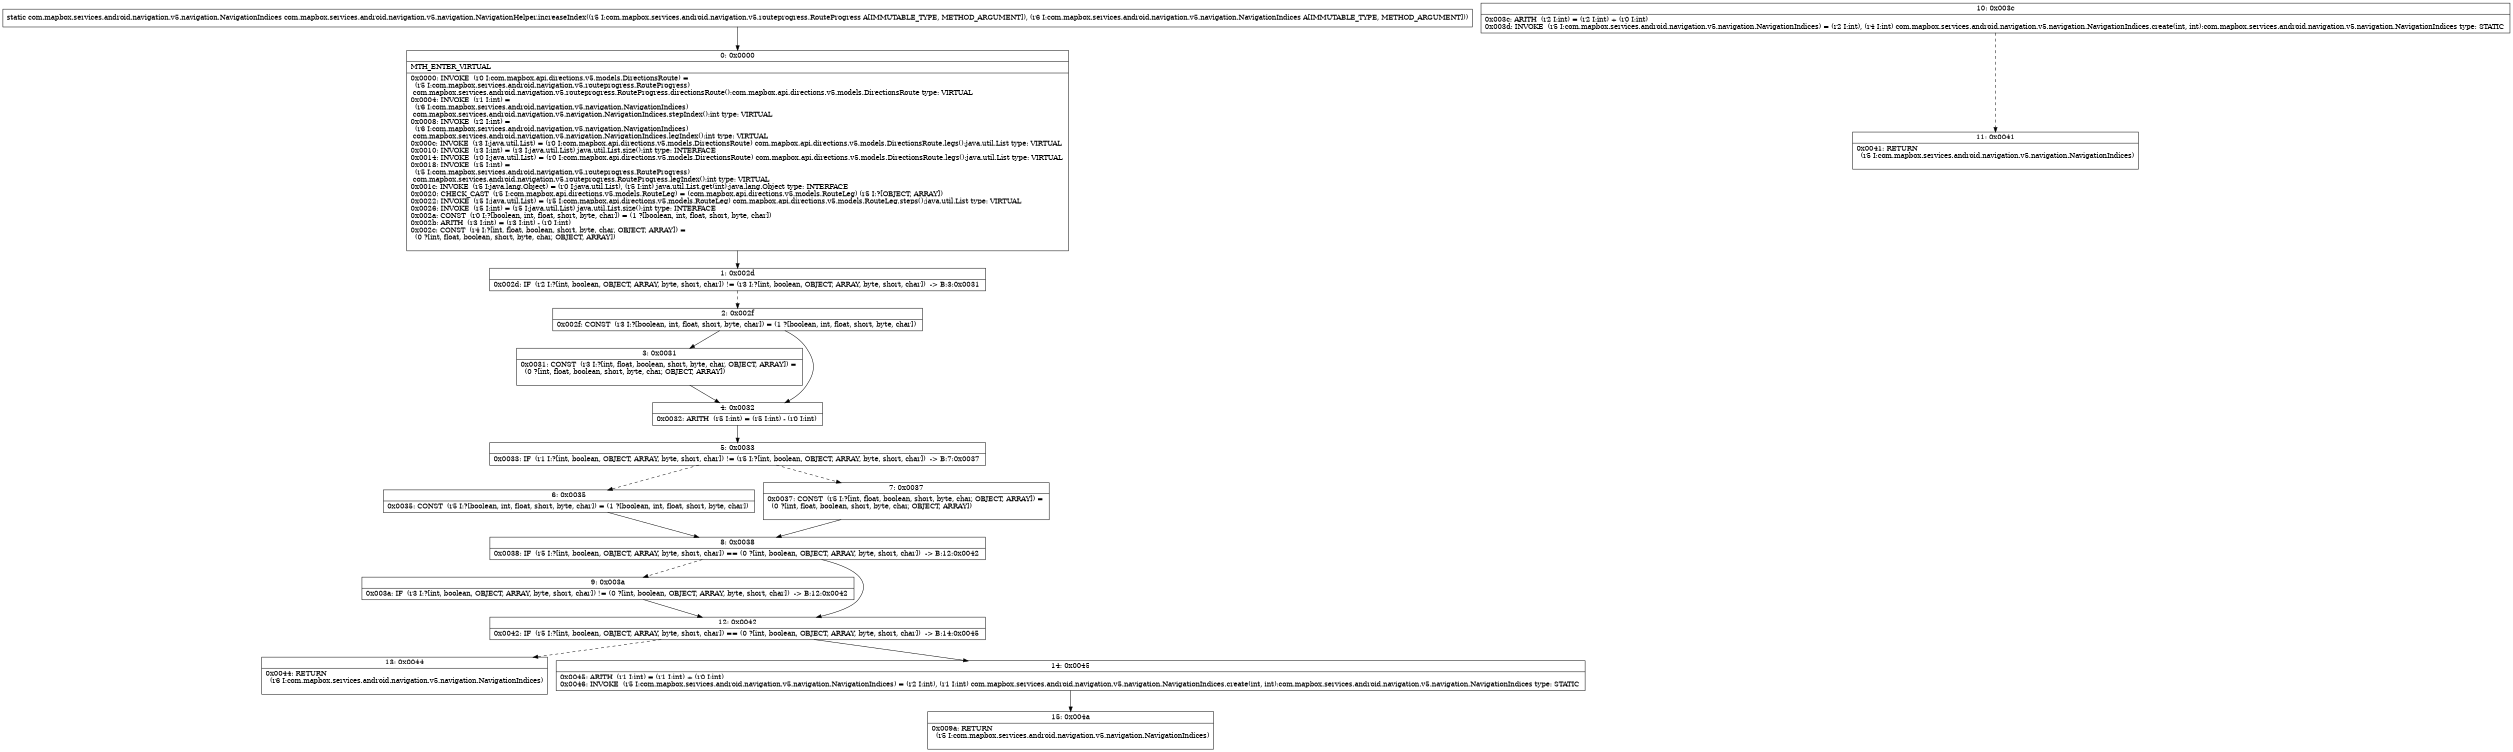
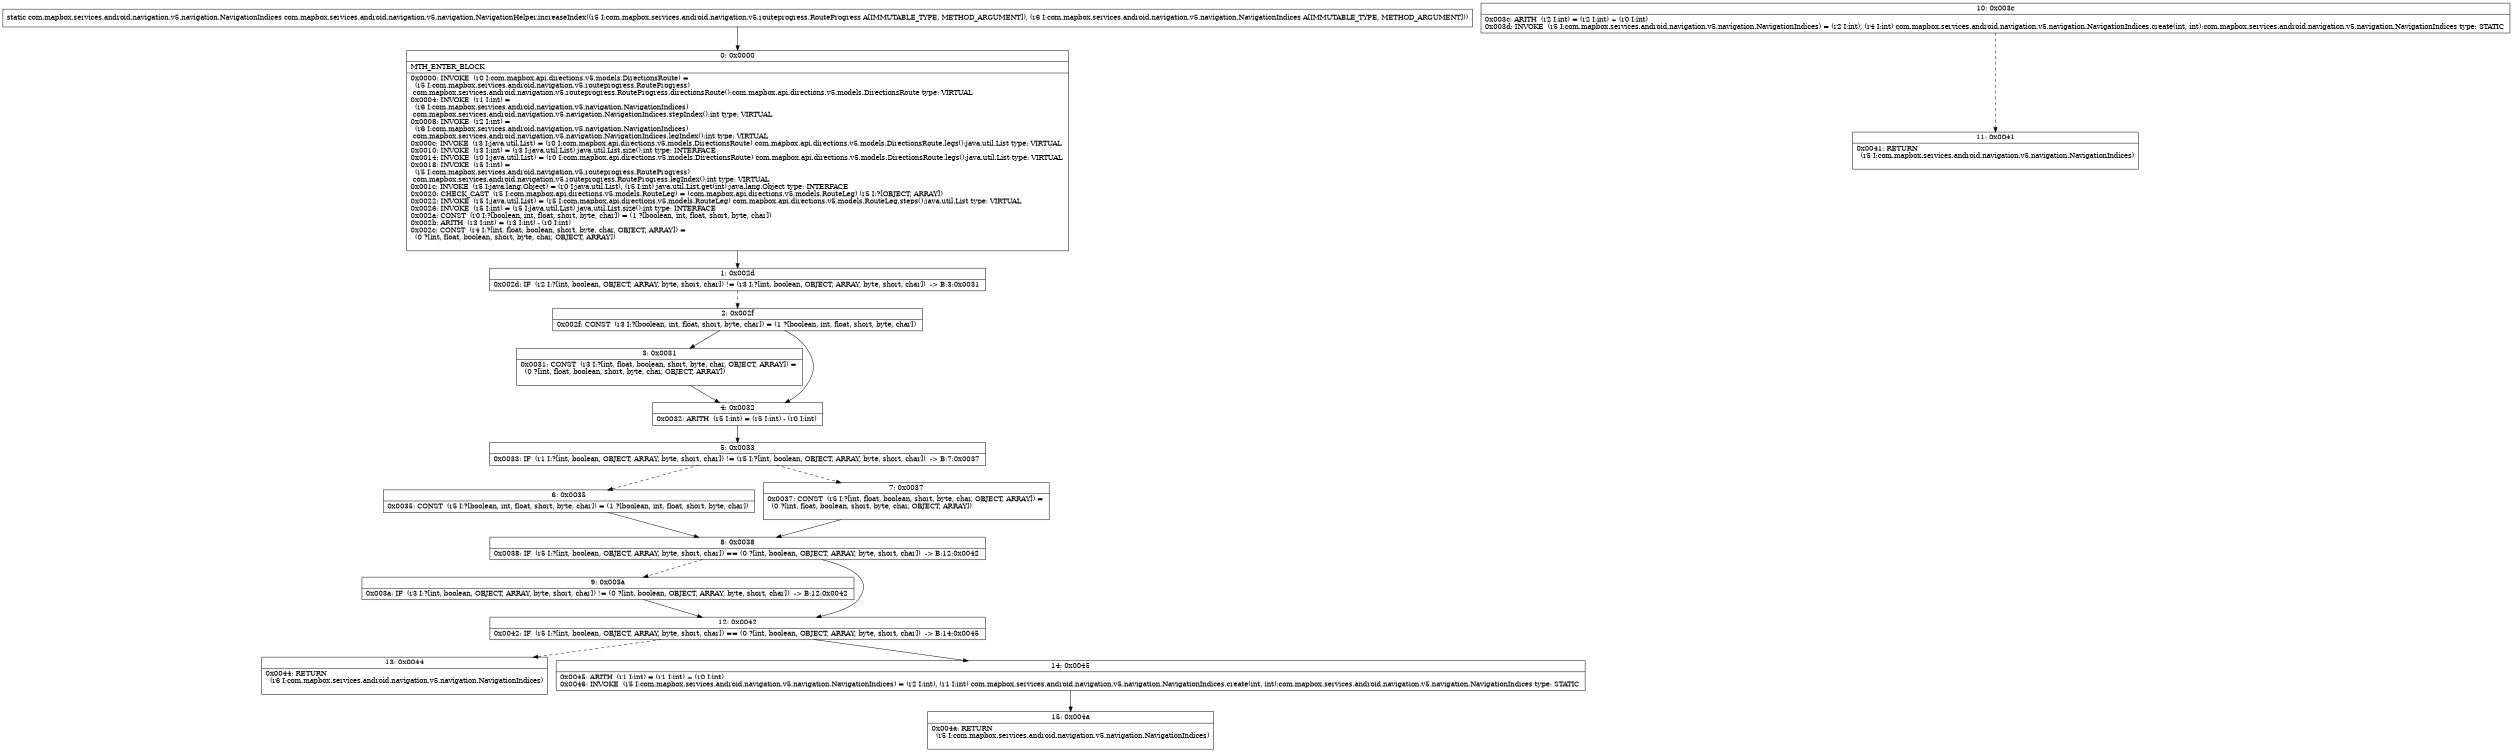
(451, 67) -> (448, 67)
(964, 729) -> (964, 729)
